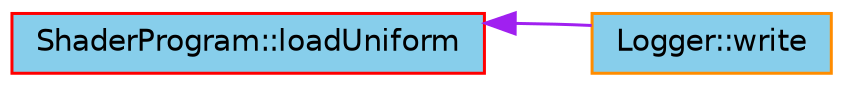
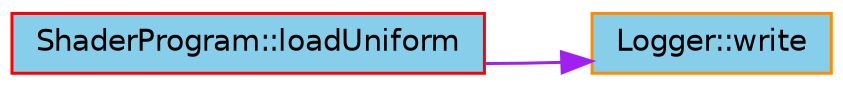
(554, 24) -> (523, 63)
